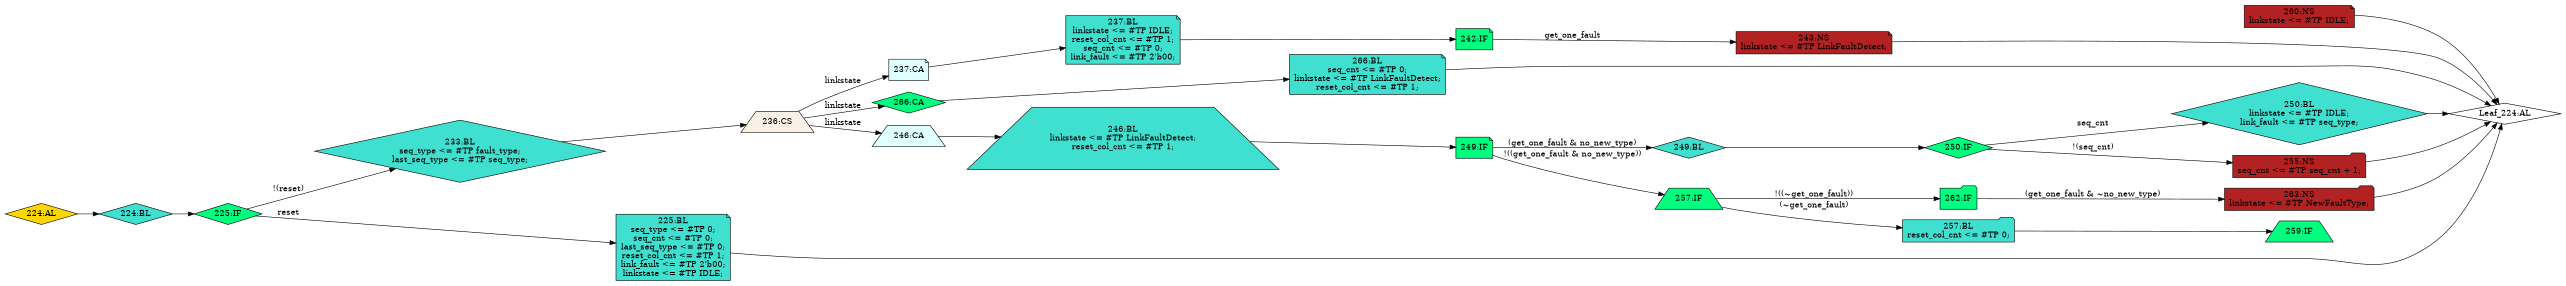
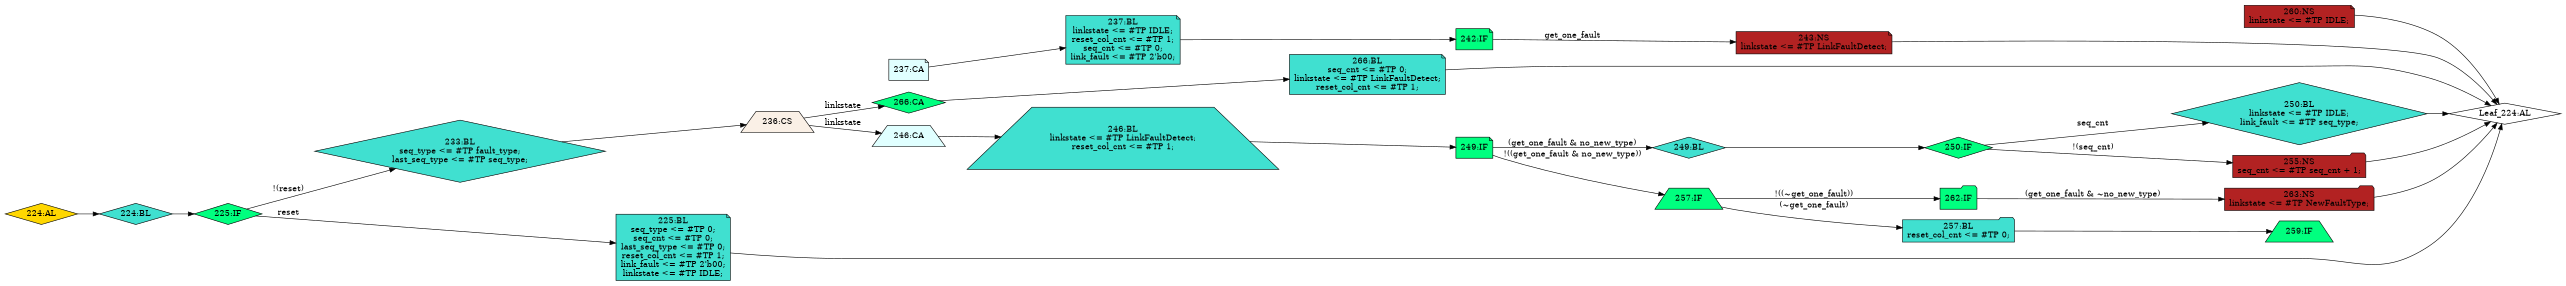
(840, 93) -> none
